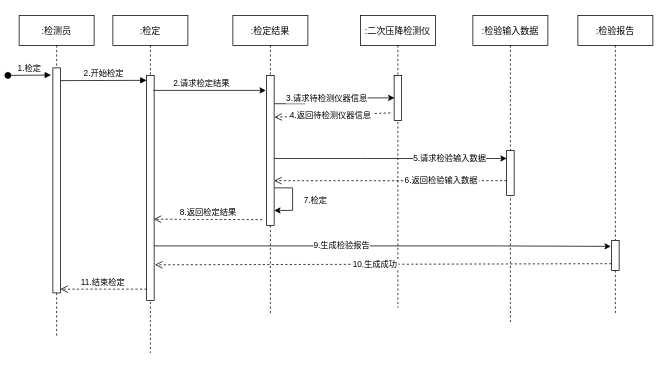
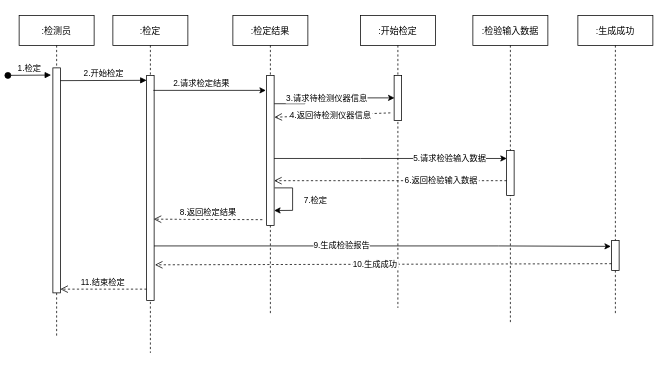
(398, 31) -> (398, 31)
(615, 31) -> (615, 31)
